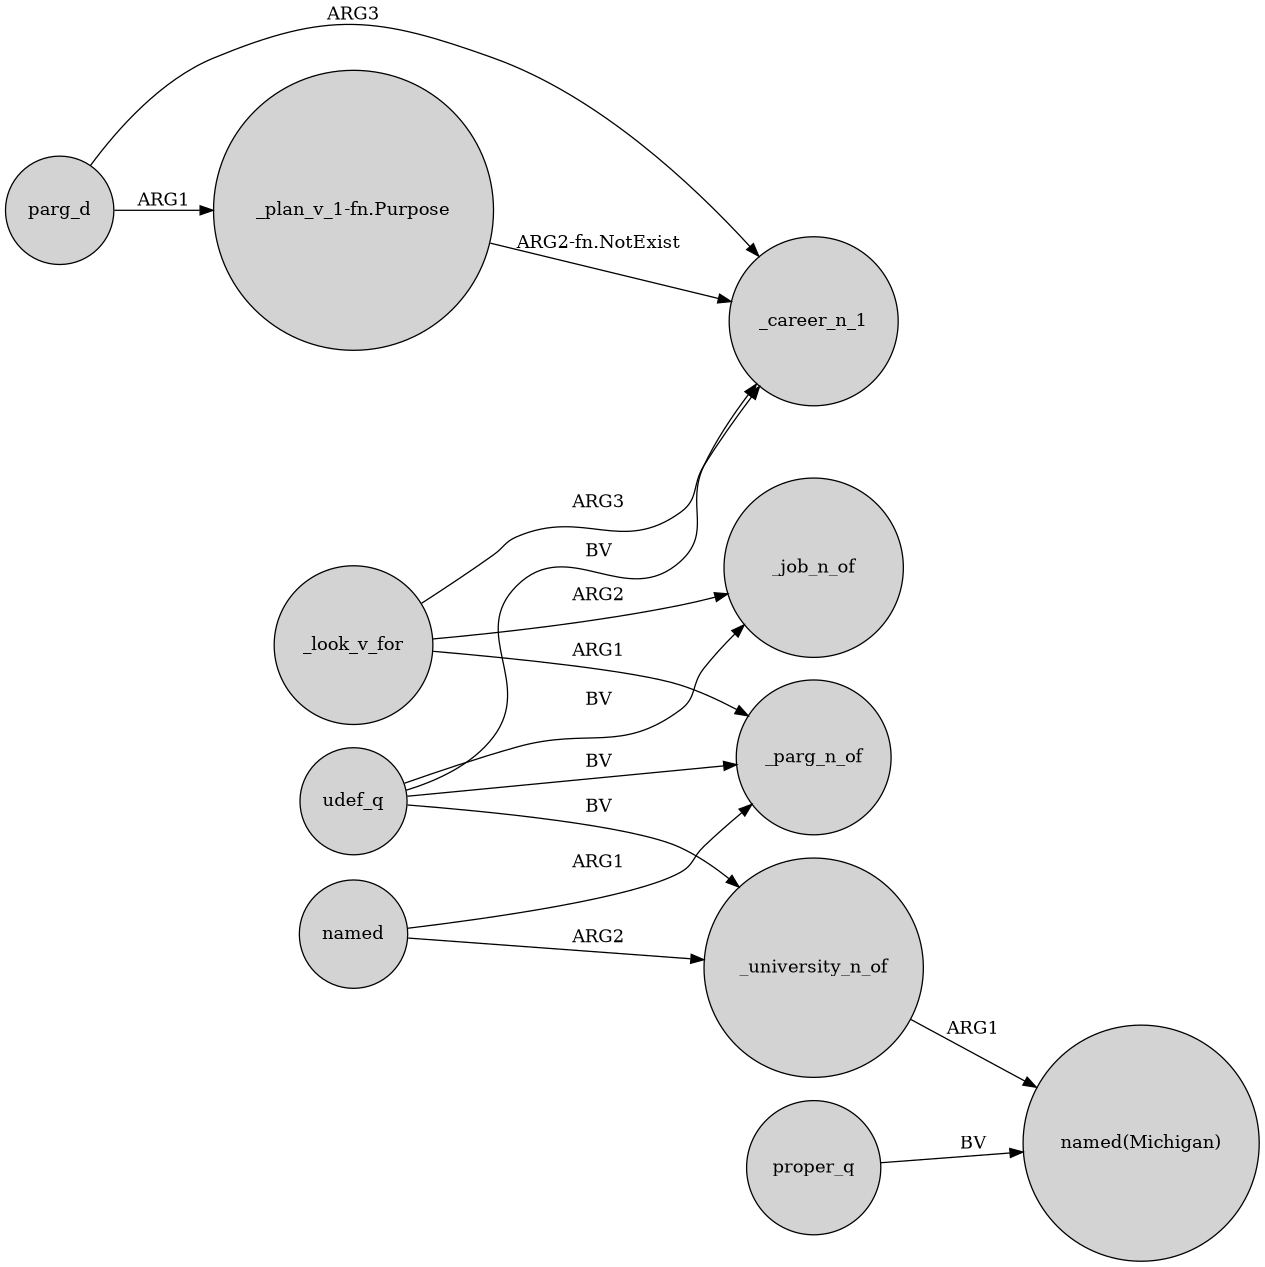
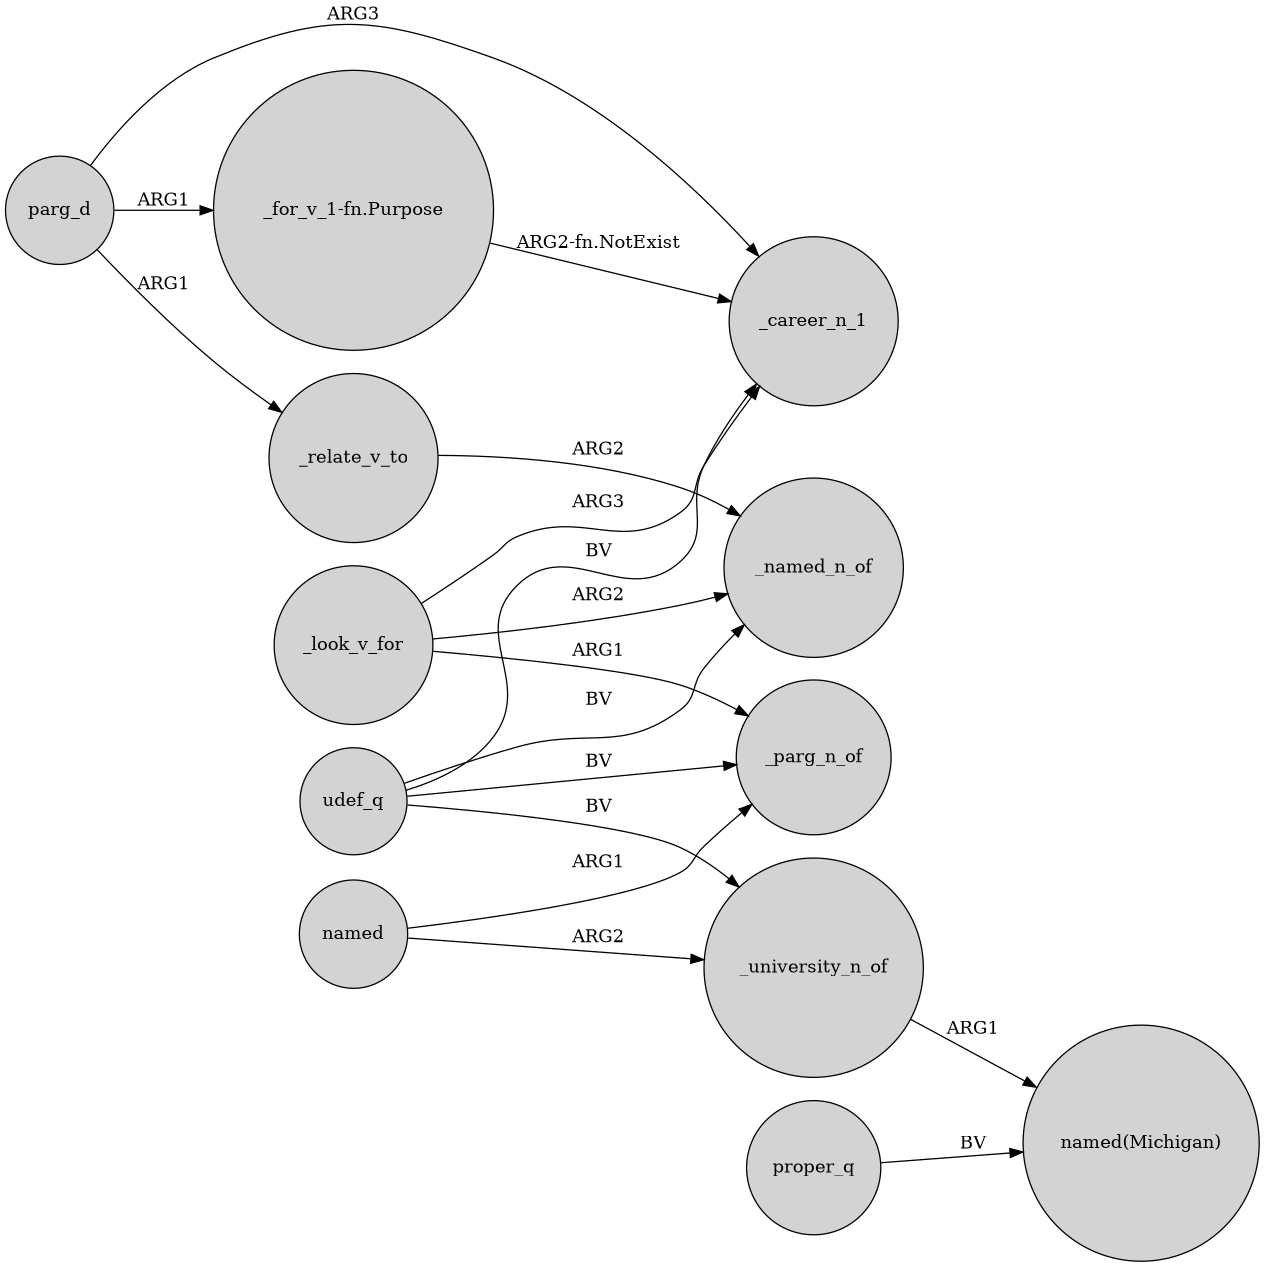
(354, 210) -> (354, 210)
none -> (354, 458)
(814, 568) -> (814, 568)
